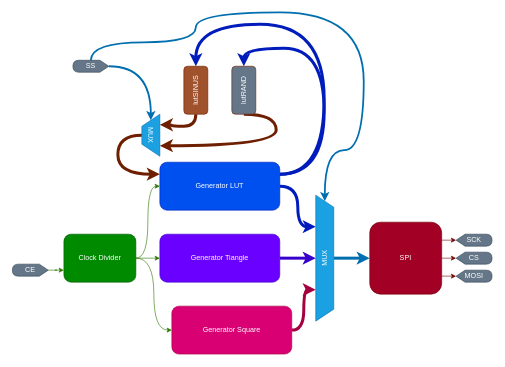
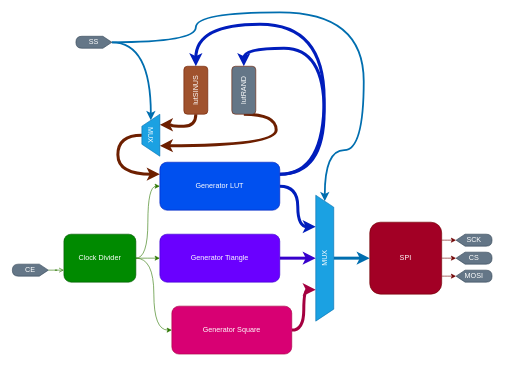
(91, 66) -> (94, 42)
(59, 270) -> (59, 270)
